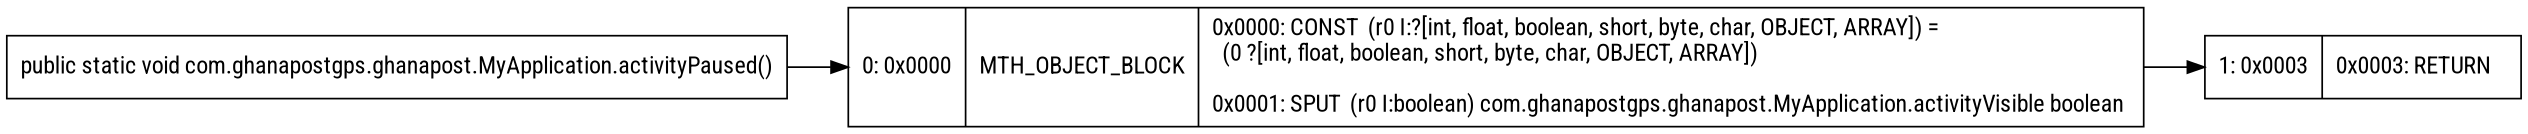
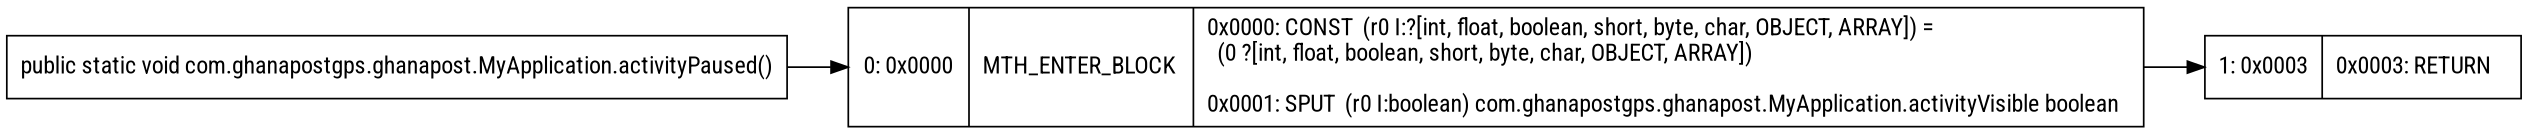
(1082, 66) -> (1080, 66)
